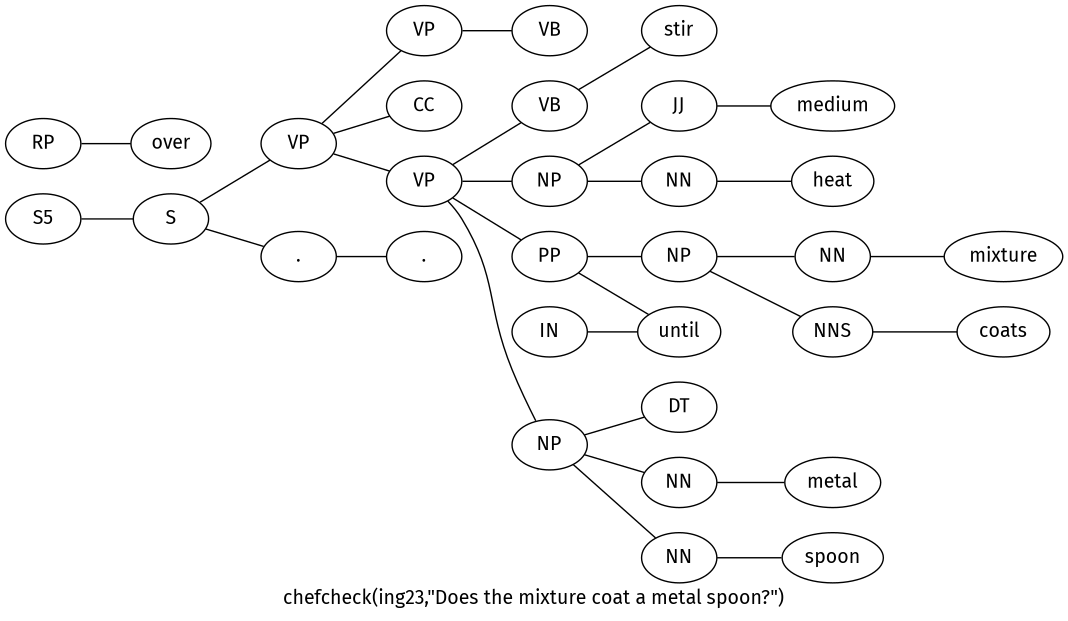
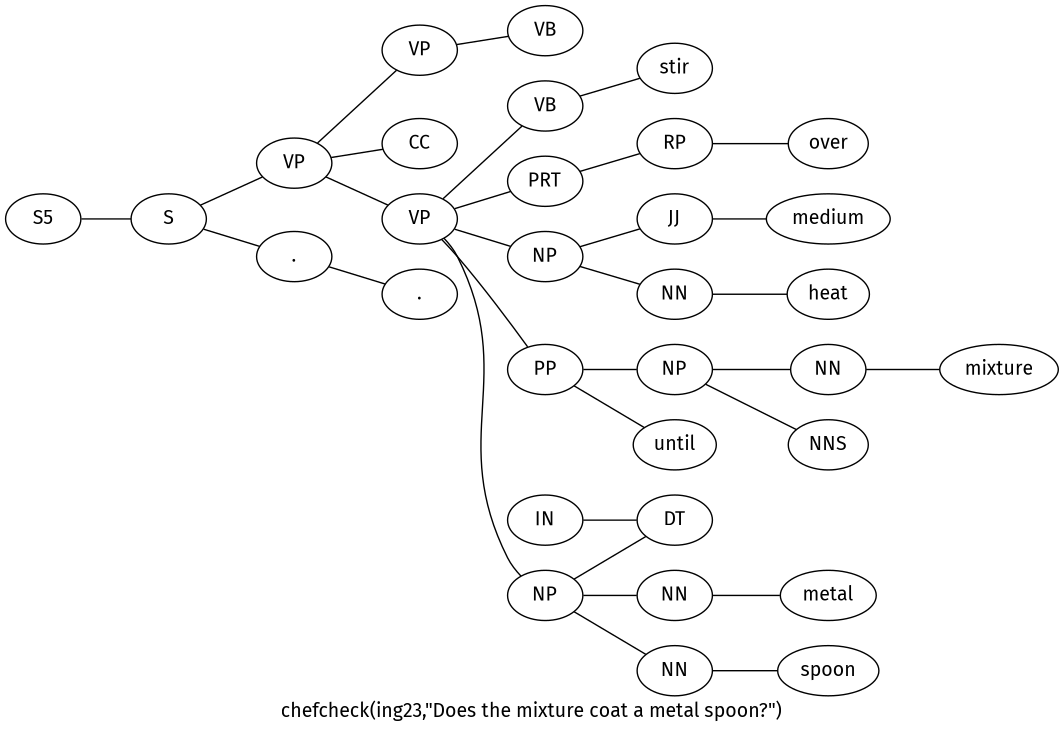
none -> (545, 181)
(612, 332) -> (610, 520)
(1003, 332) -> none
